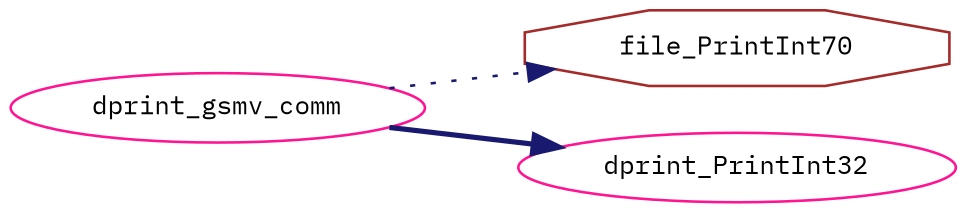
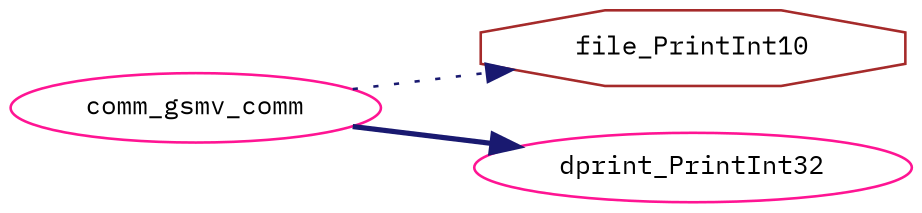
(737, 48) -> (693, 48)
(218, 108) -> (196, 108)
